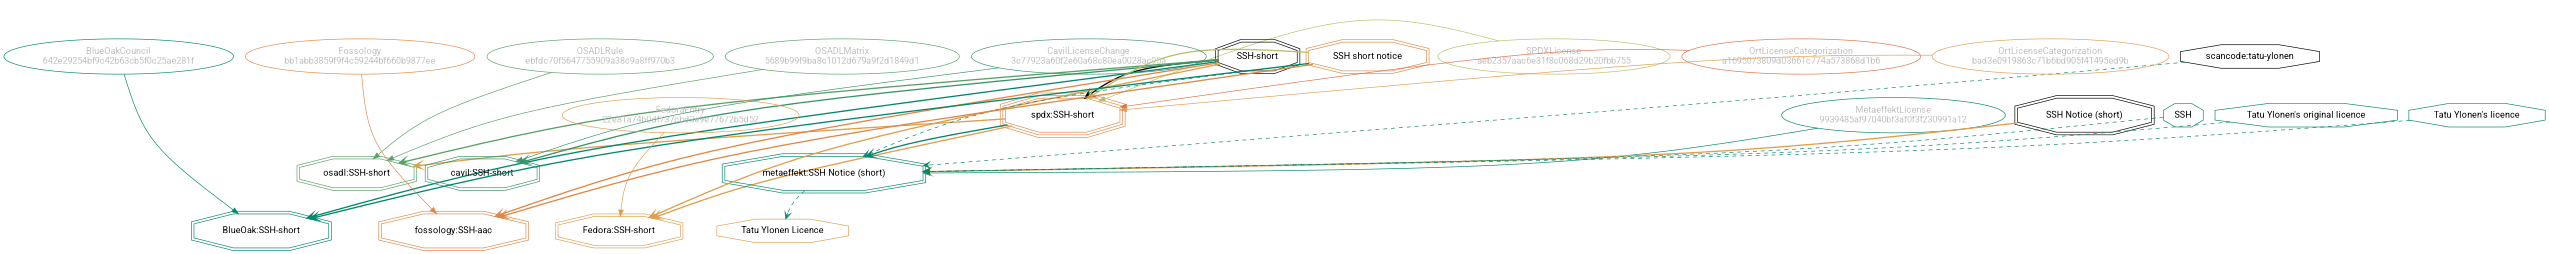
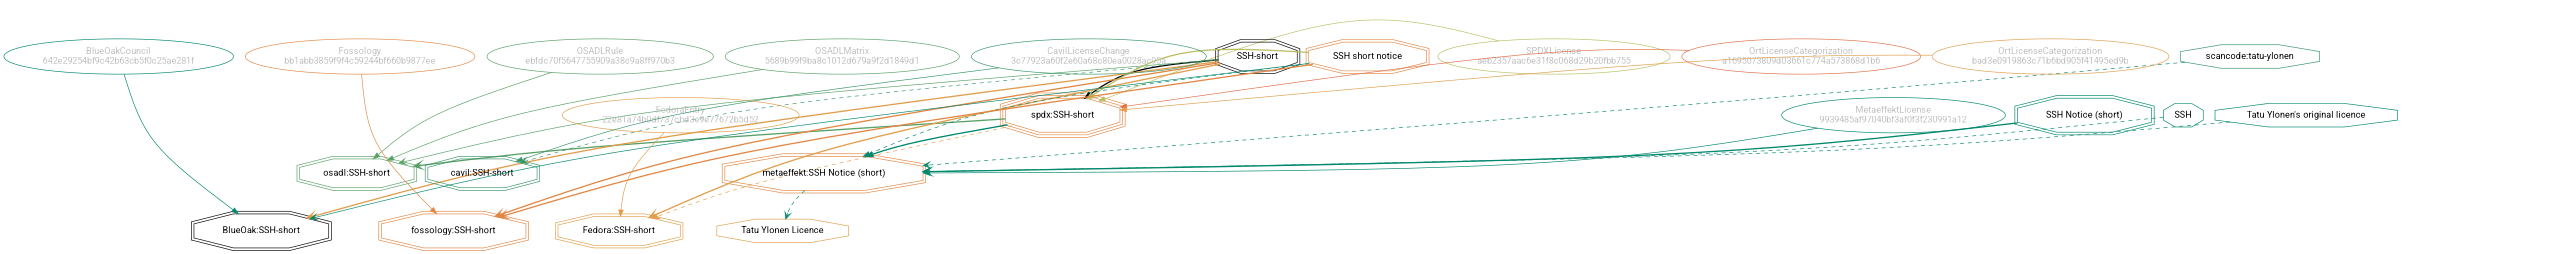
(2250, 57) -> (2250, 57)
(1151, 68) -> (1151, 68)
(871, 89) -> (871, 89)
(1086, 93) -> (1086, 93)
(870, 95) -> (870, 95)
(2085, 115) -> (2085, 115)
(2477, 115) -> none
(763, 123) -> (763, 123)
(810, 124) -> (810, 124)
(771, 134) -> (771, 134)
(939, 137) -> (939, 137)
(1906, 147) -> (1873, 148)
(1474, 161) -> (1474, 161)
(834, 164) -> (834, 164)
(824, 173) -> (824, 173)
(261, 231) -> (261, 231)
(454, 231) -> (454, 231)
